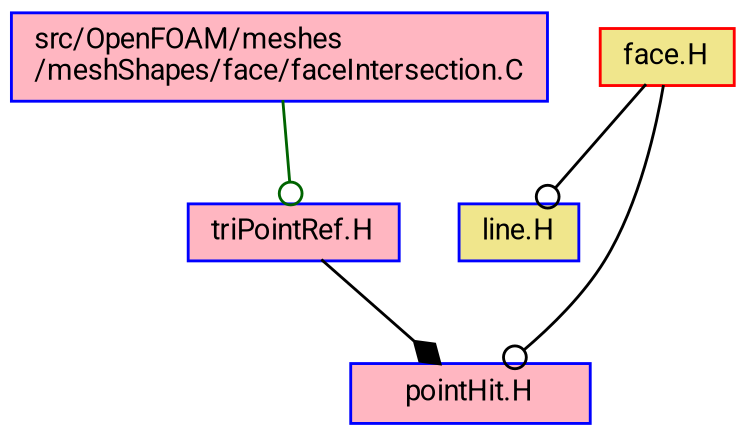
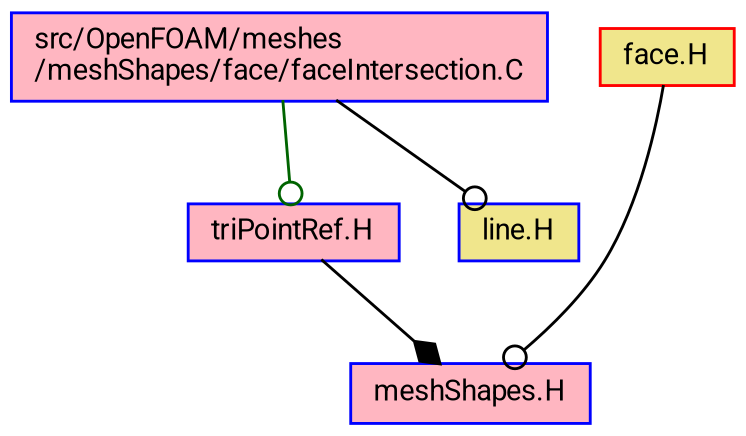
(601, 136) -> (401, 146)
(470, 393) -> (470, 393)
